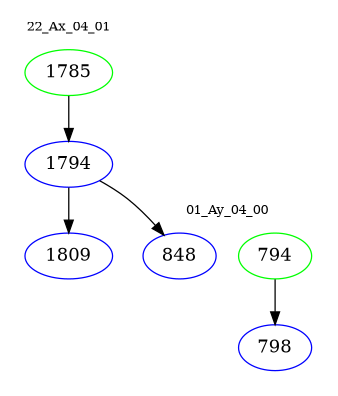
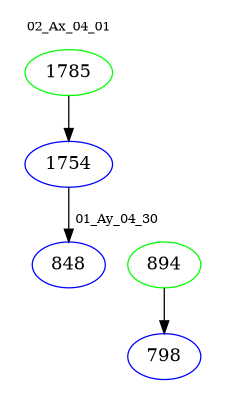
(69, 27) -> (69, 27)
(69, 164) -> (69, 164)
(227, 211) -> (117, 220)
(69, 256) -> none
(275, 256) -> (164, 265)
